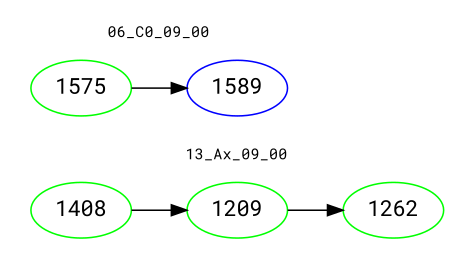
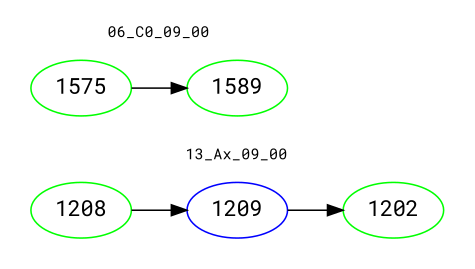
(237, 88) -> (237, 88)
(81, 210) -> (81, 210)
(237, 210) -> (237, 210)
(393, 210) -> (393, 210)
